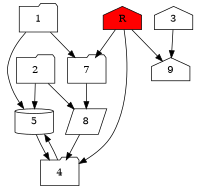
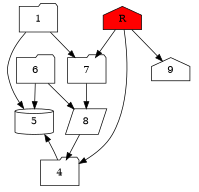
(174, 19) -> none
(36, 70) -> (36, 70)
(41, 144) -> none
